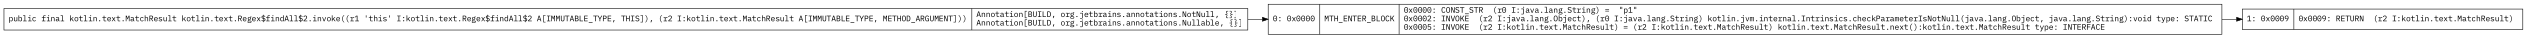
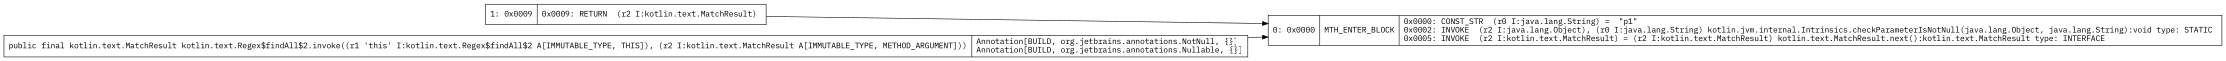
(2229, 19) -> (1014, 20)
